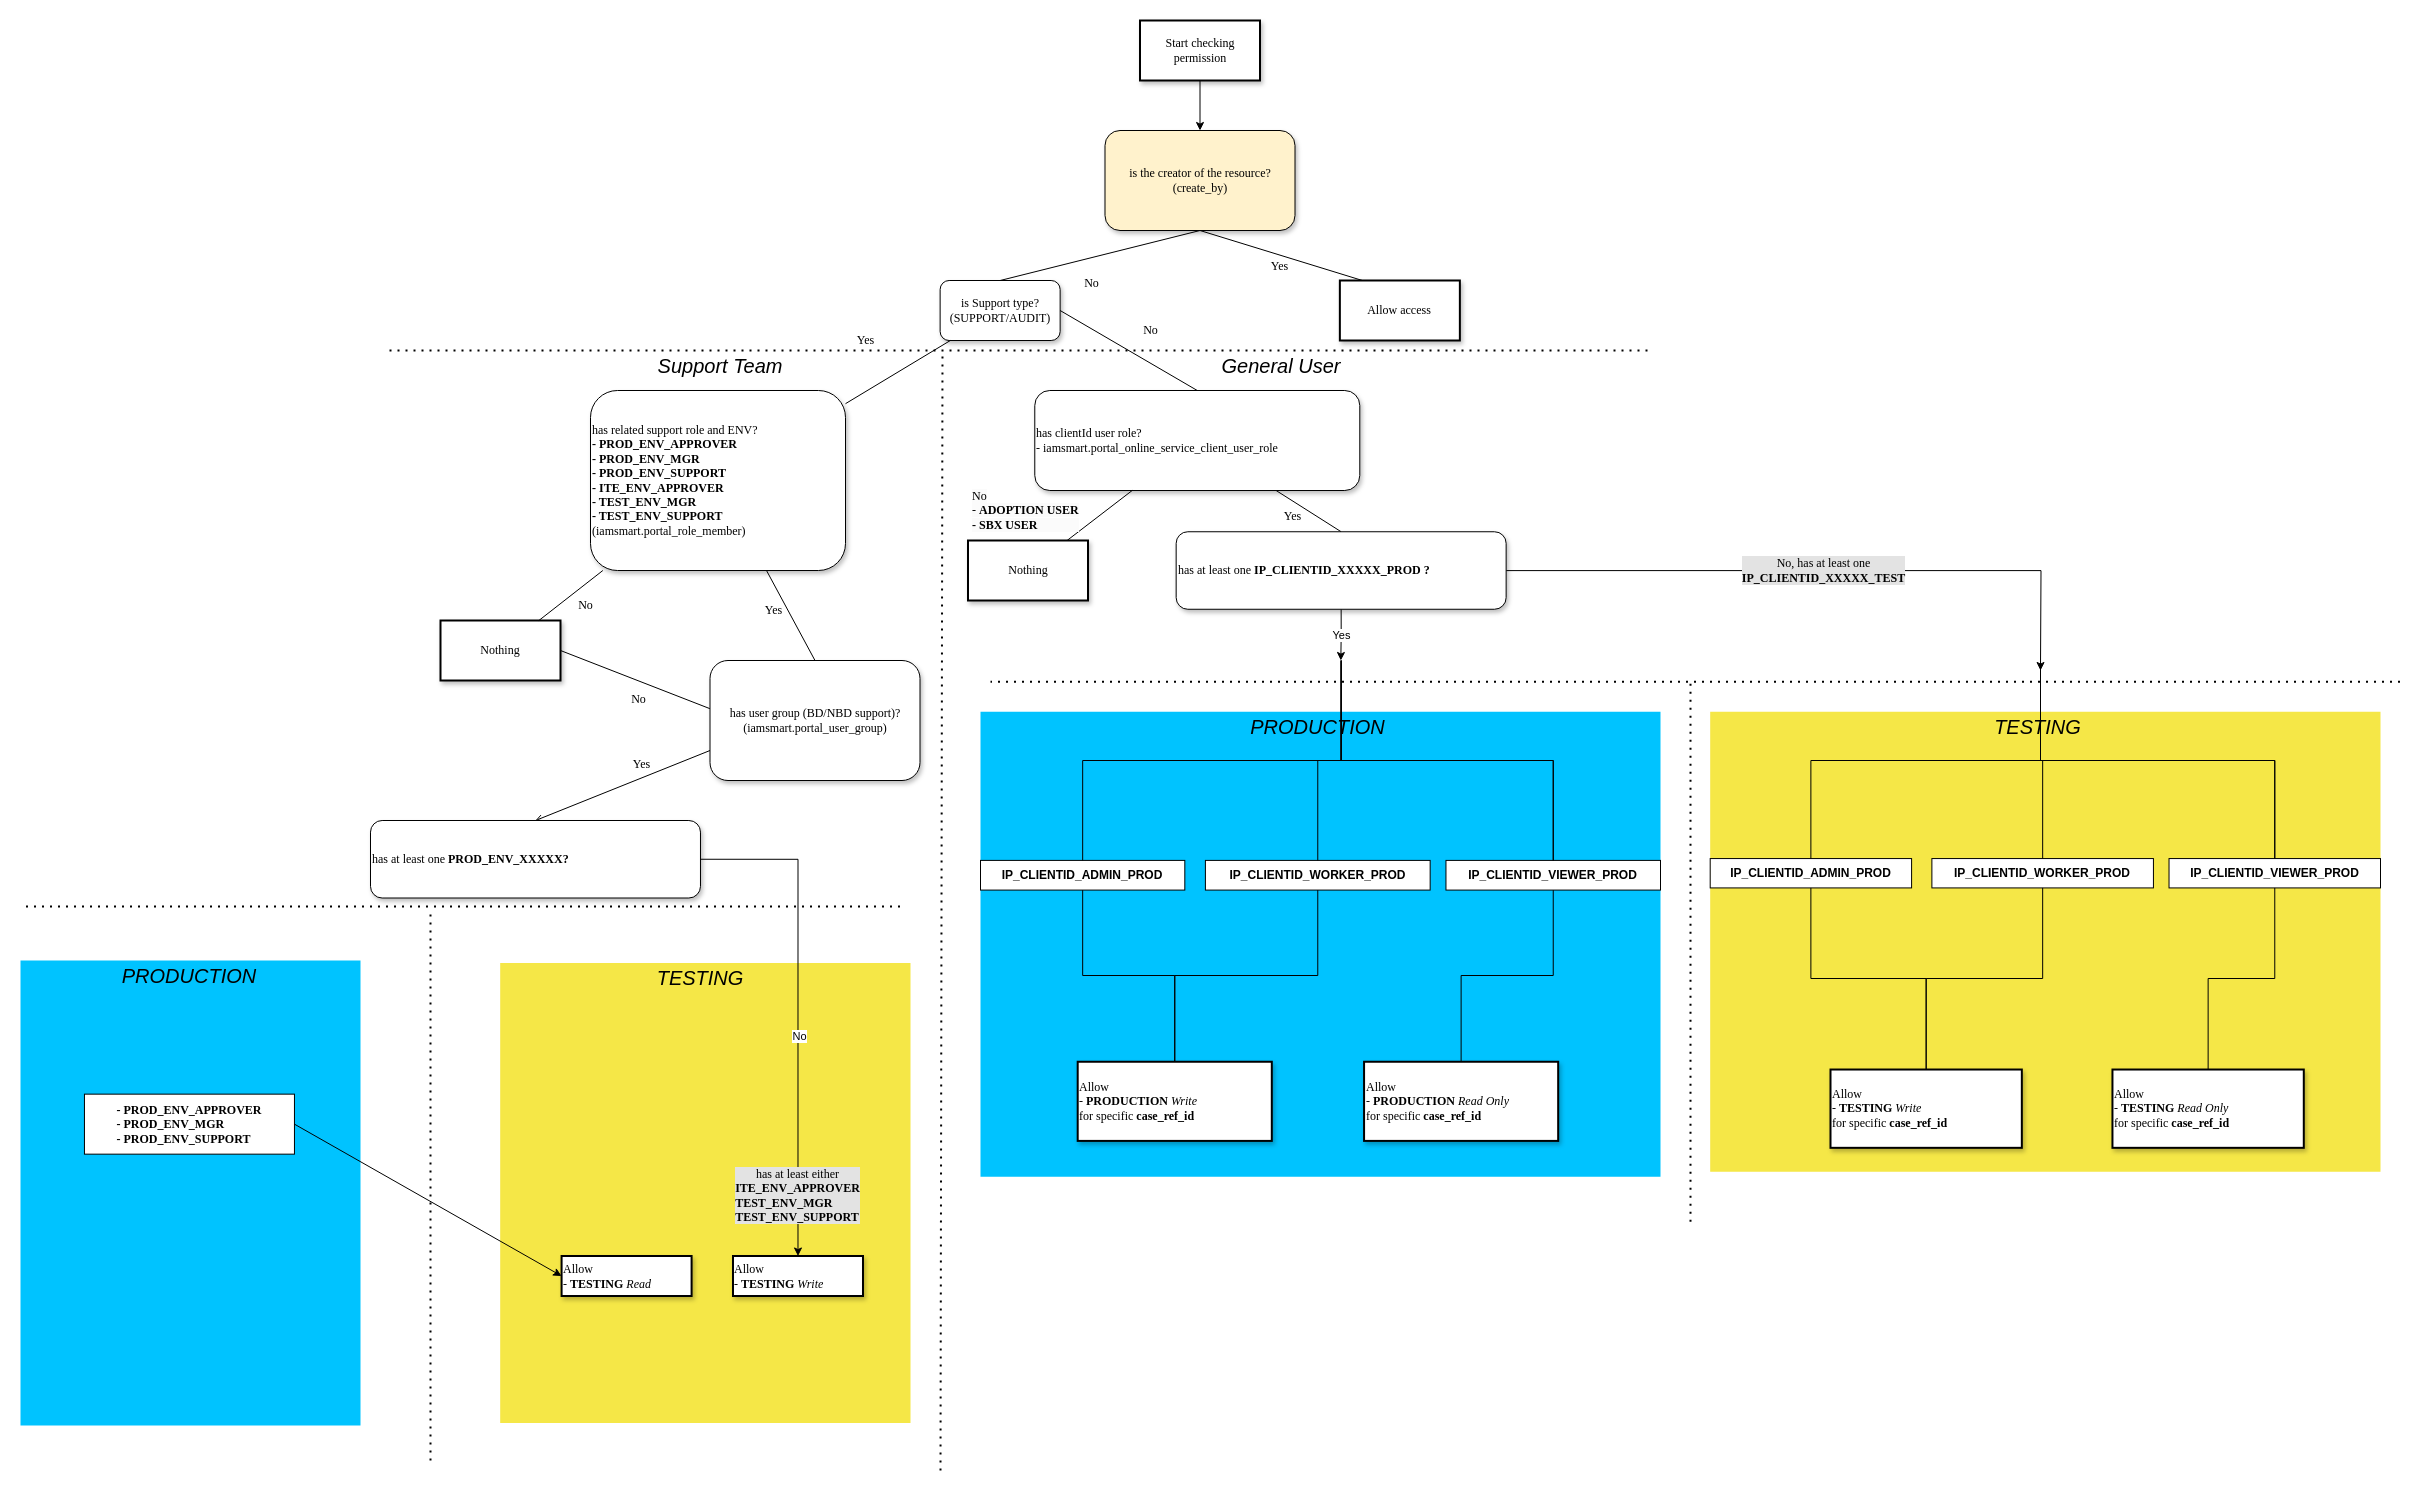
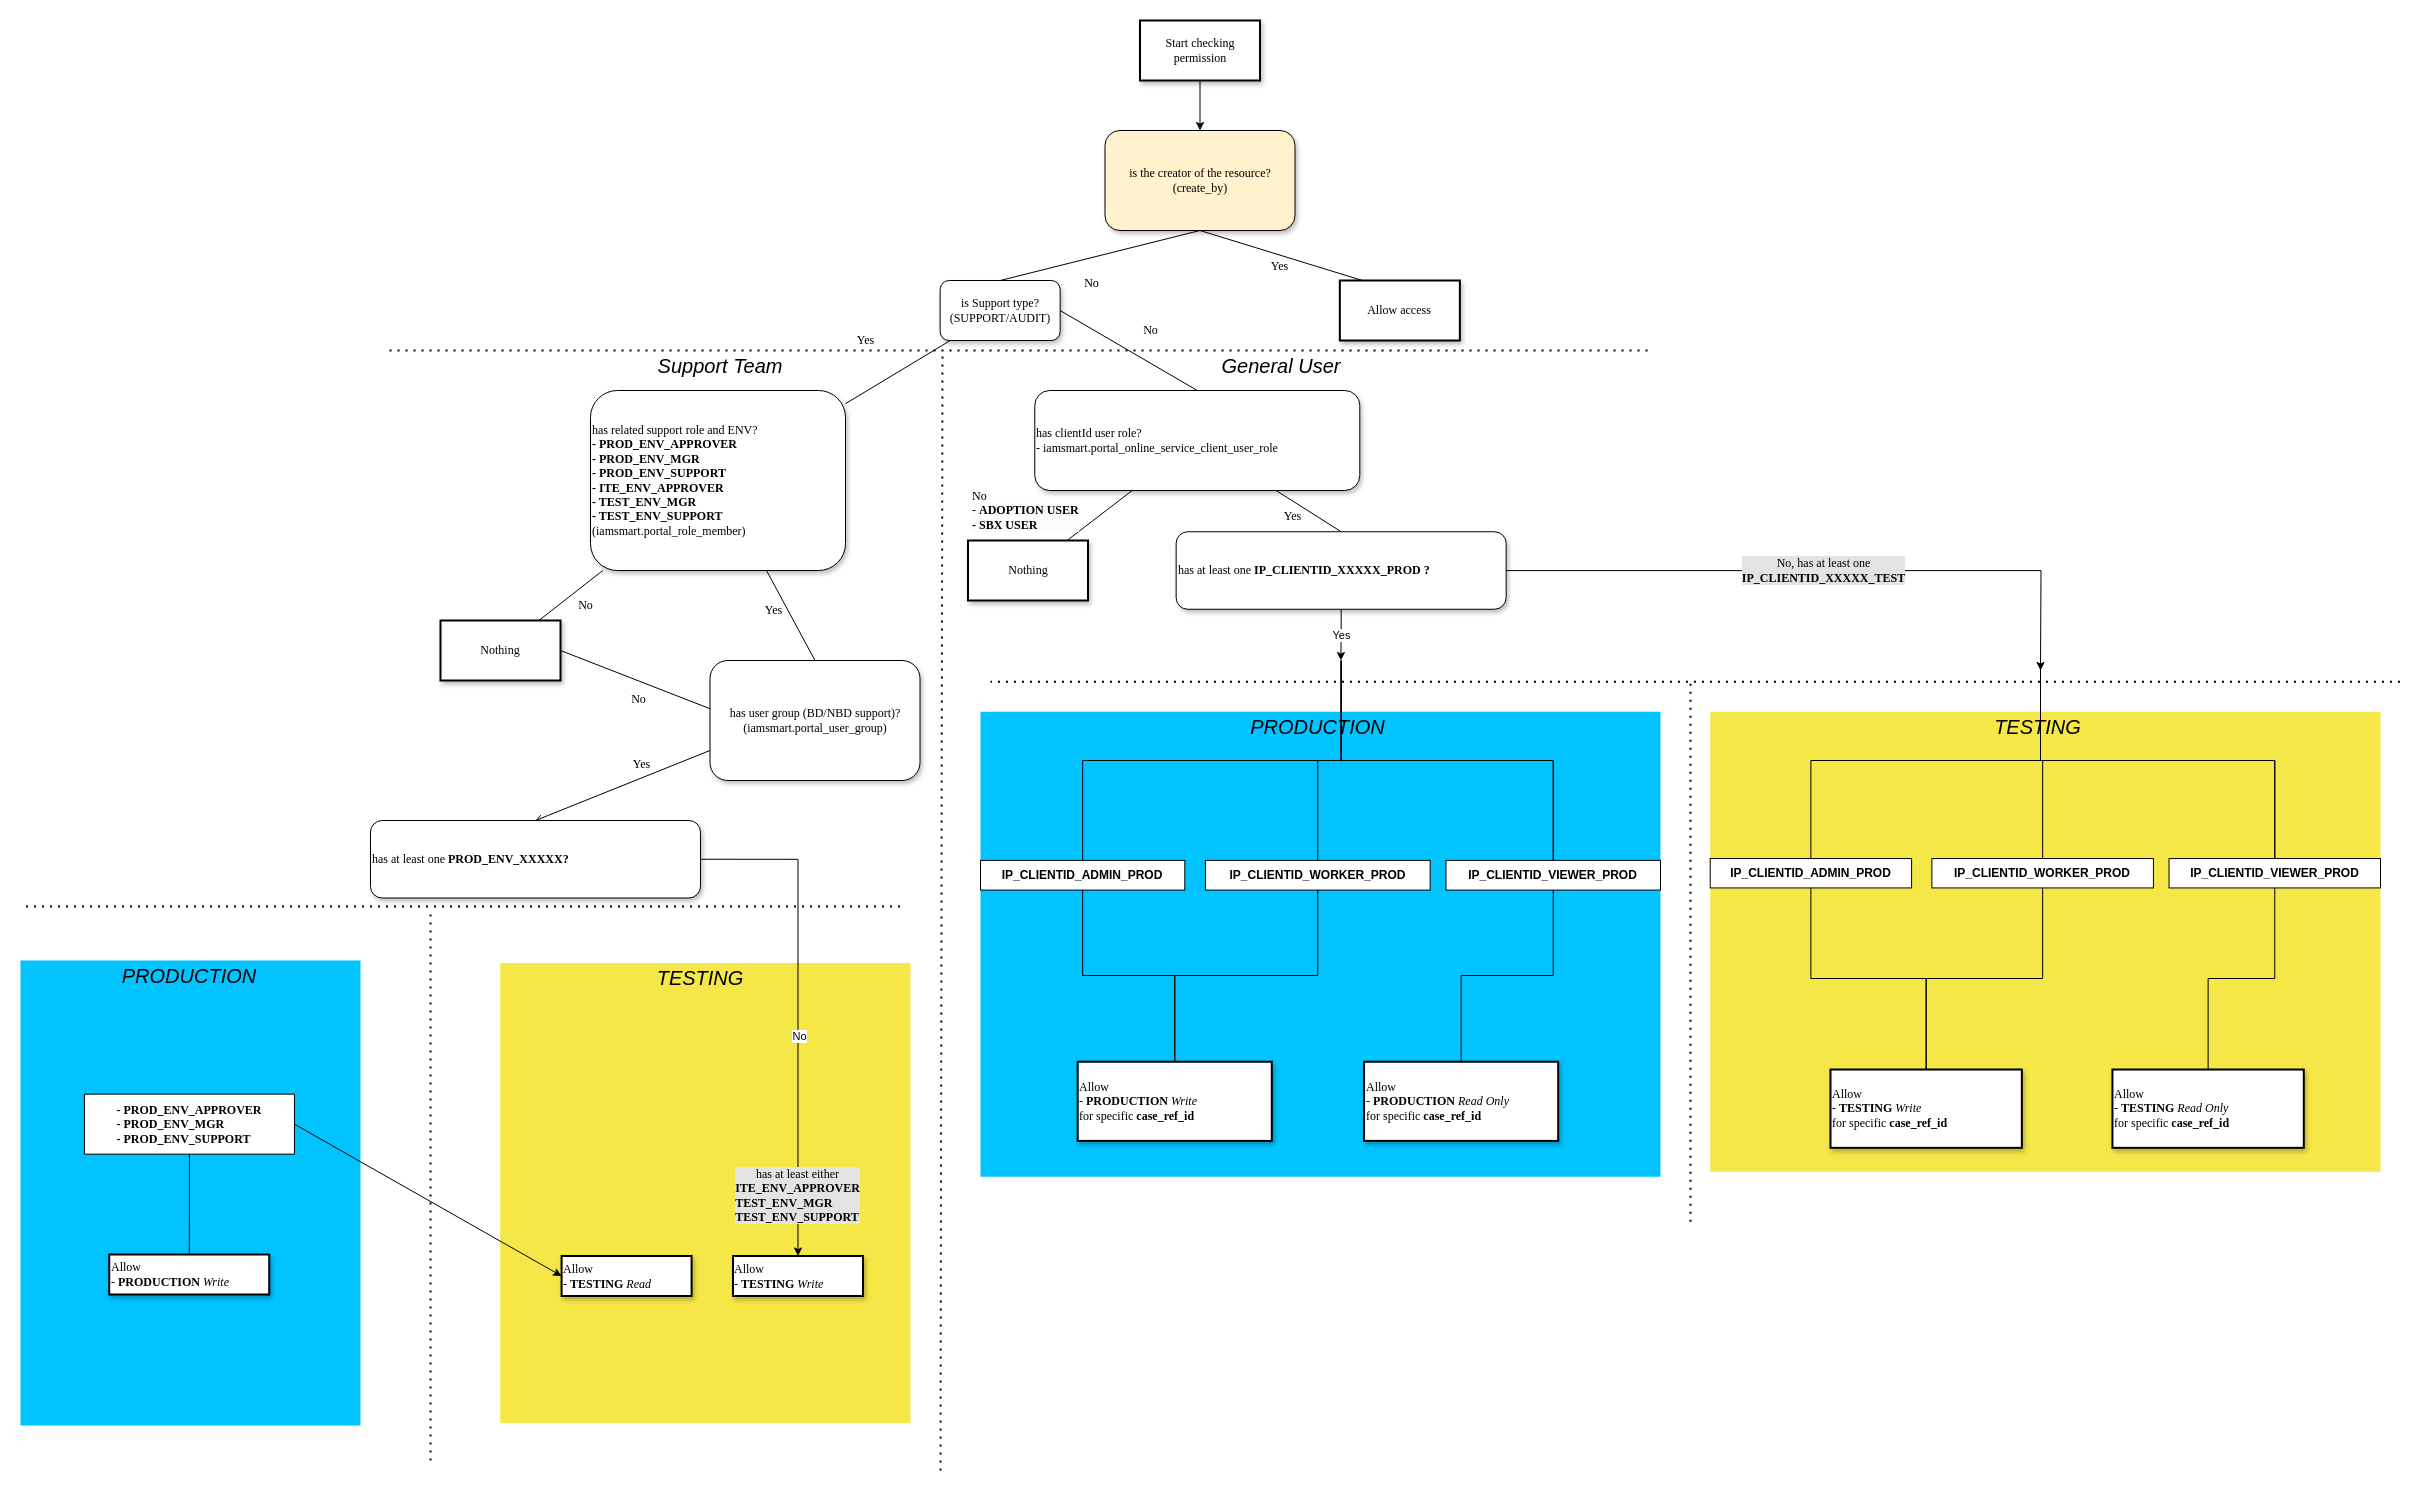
none -> (189, 1205)
none -> (189, 1275)
